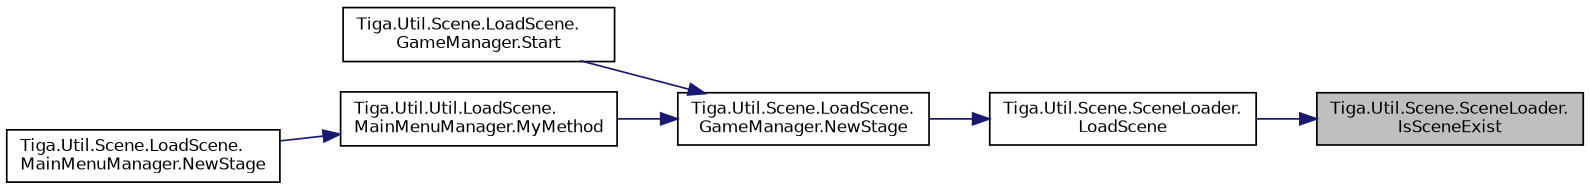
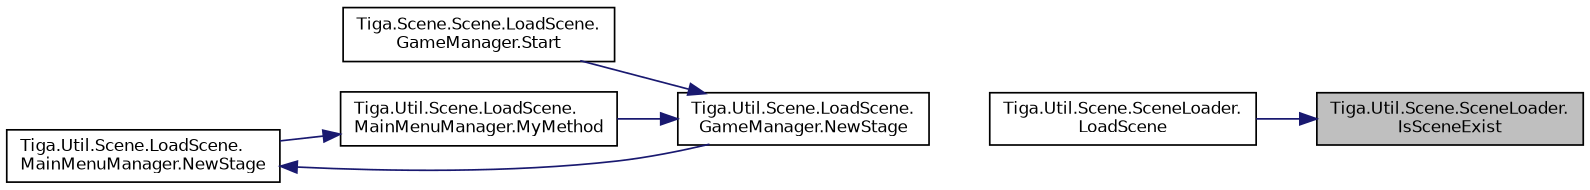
(479, 35) -> (479, 35)
(479, 119) -> (479, 119)
(951, 119) -> (504, 169)
